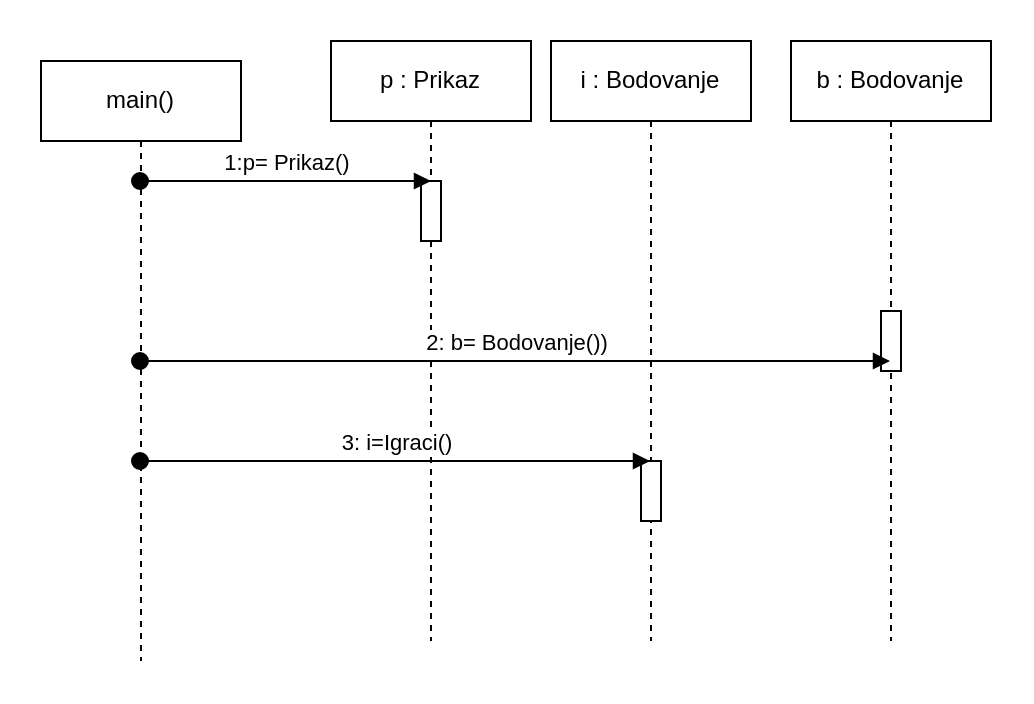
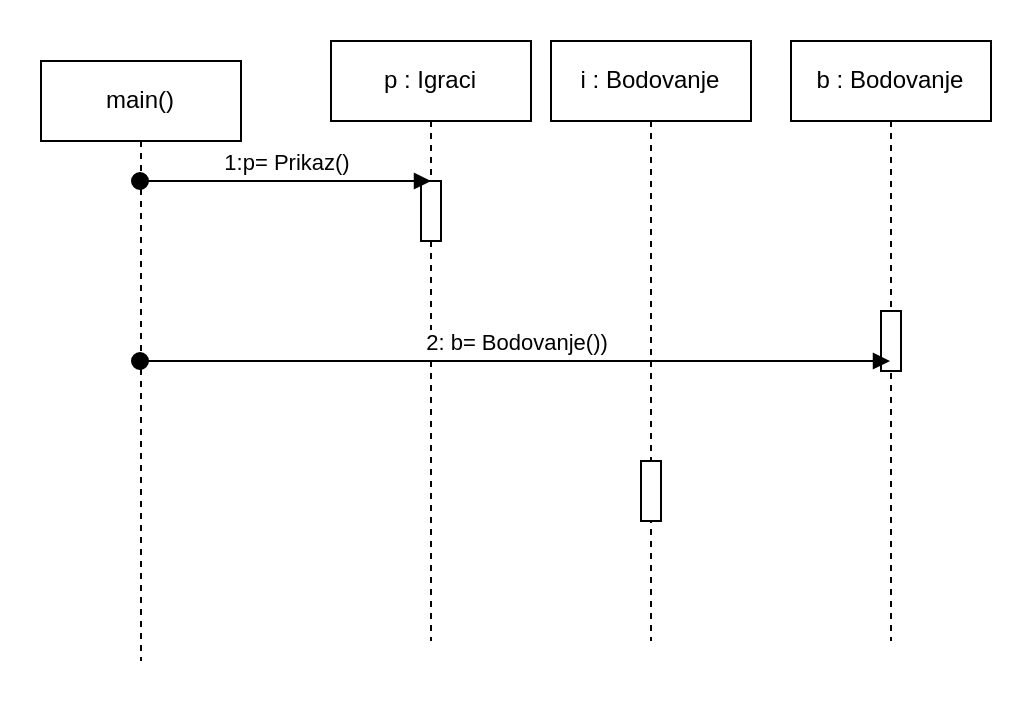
(431, 81) -> (431, 81)
(390, 461) -> none
